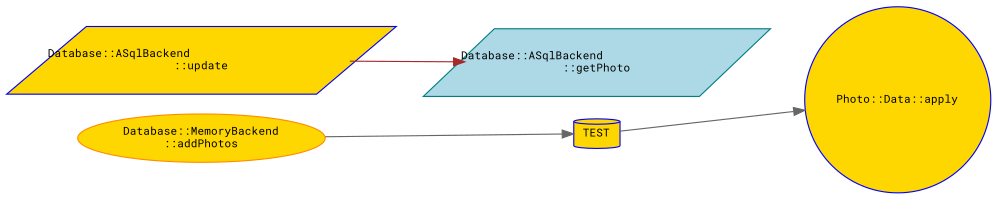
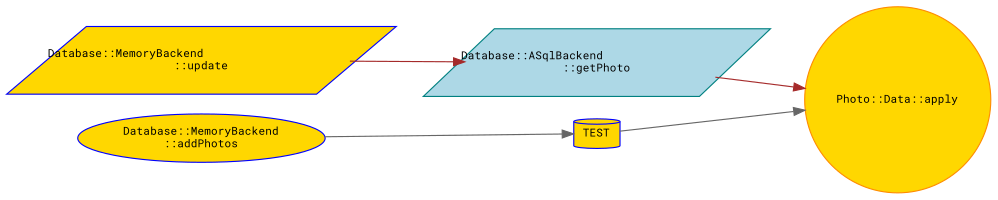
(201, 60) -> (201, 60)
none -> (754, 82)
(898, 100) -> (898, 100)
(201, 138) -> (201, 138)
